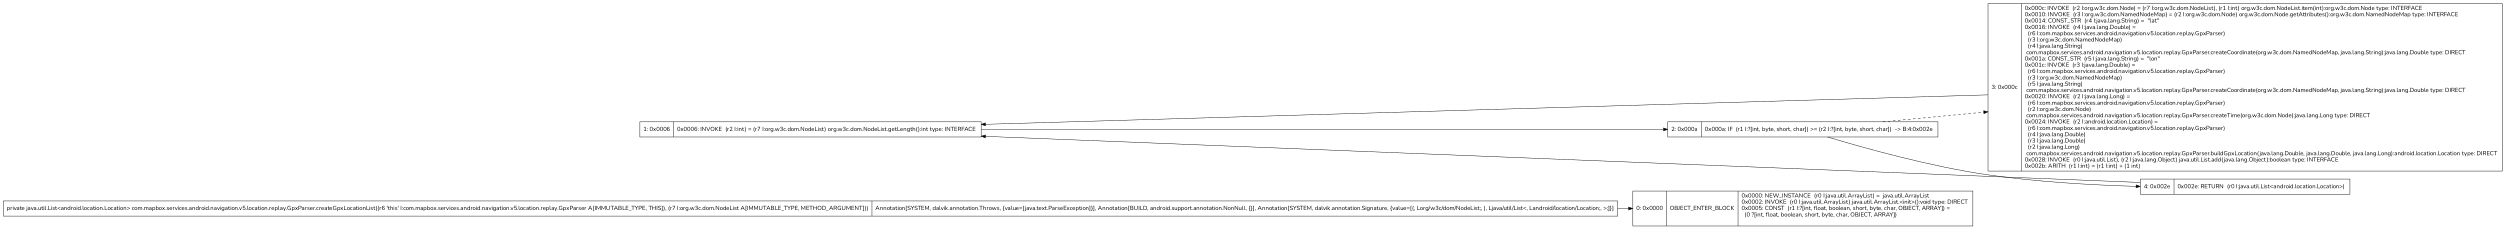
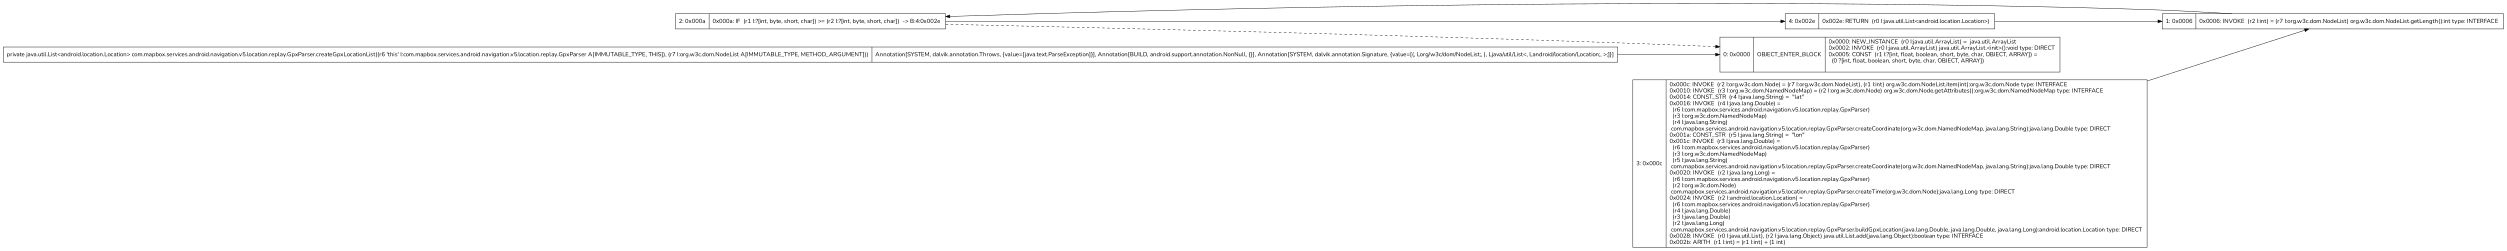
(1933, 117) -> (1331, 34)
